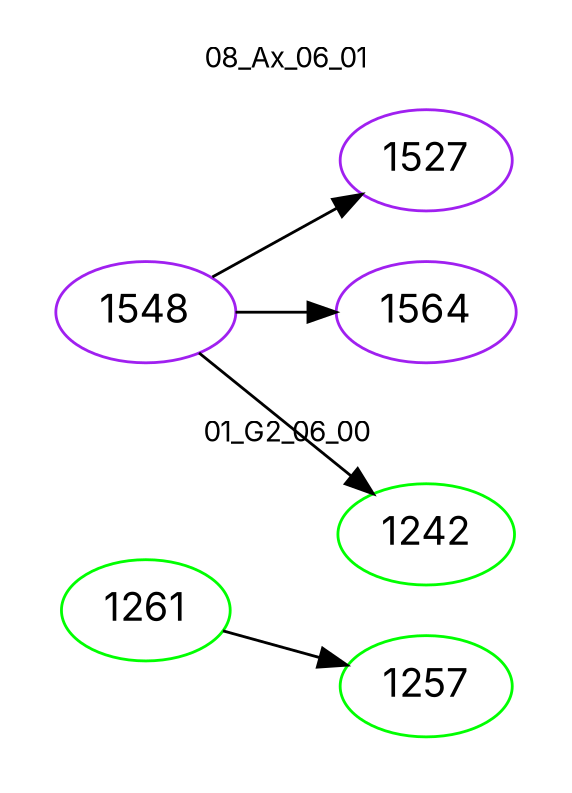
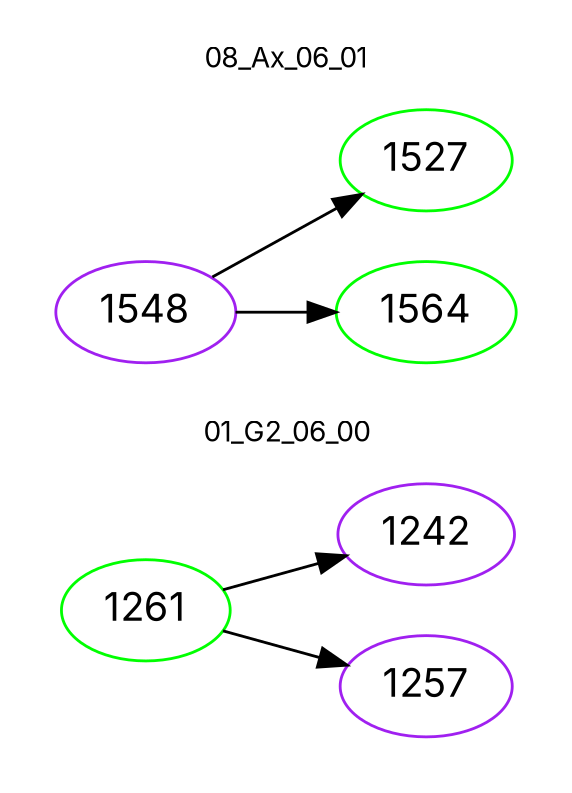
(426, 160) -> (426, 160)
(426, 312) -> (426, 312)
(290, 427) -> (271, 577)
(426, 534) -> (426, 534)
(426, 686) -> (426, 686)
